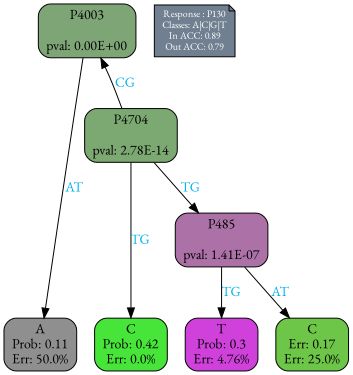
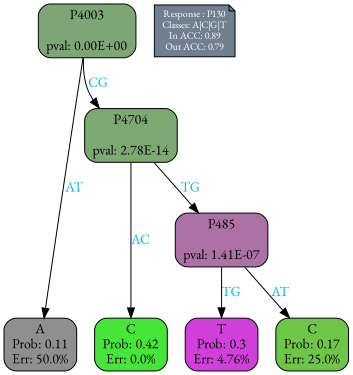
(114, 88) -> (85, 82)
(140, 240) -> (140, 240)
(312, 345) -> (312, 345)
